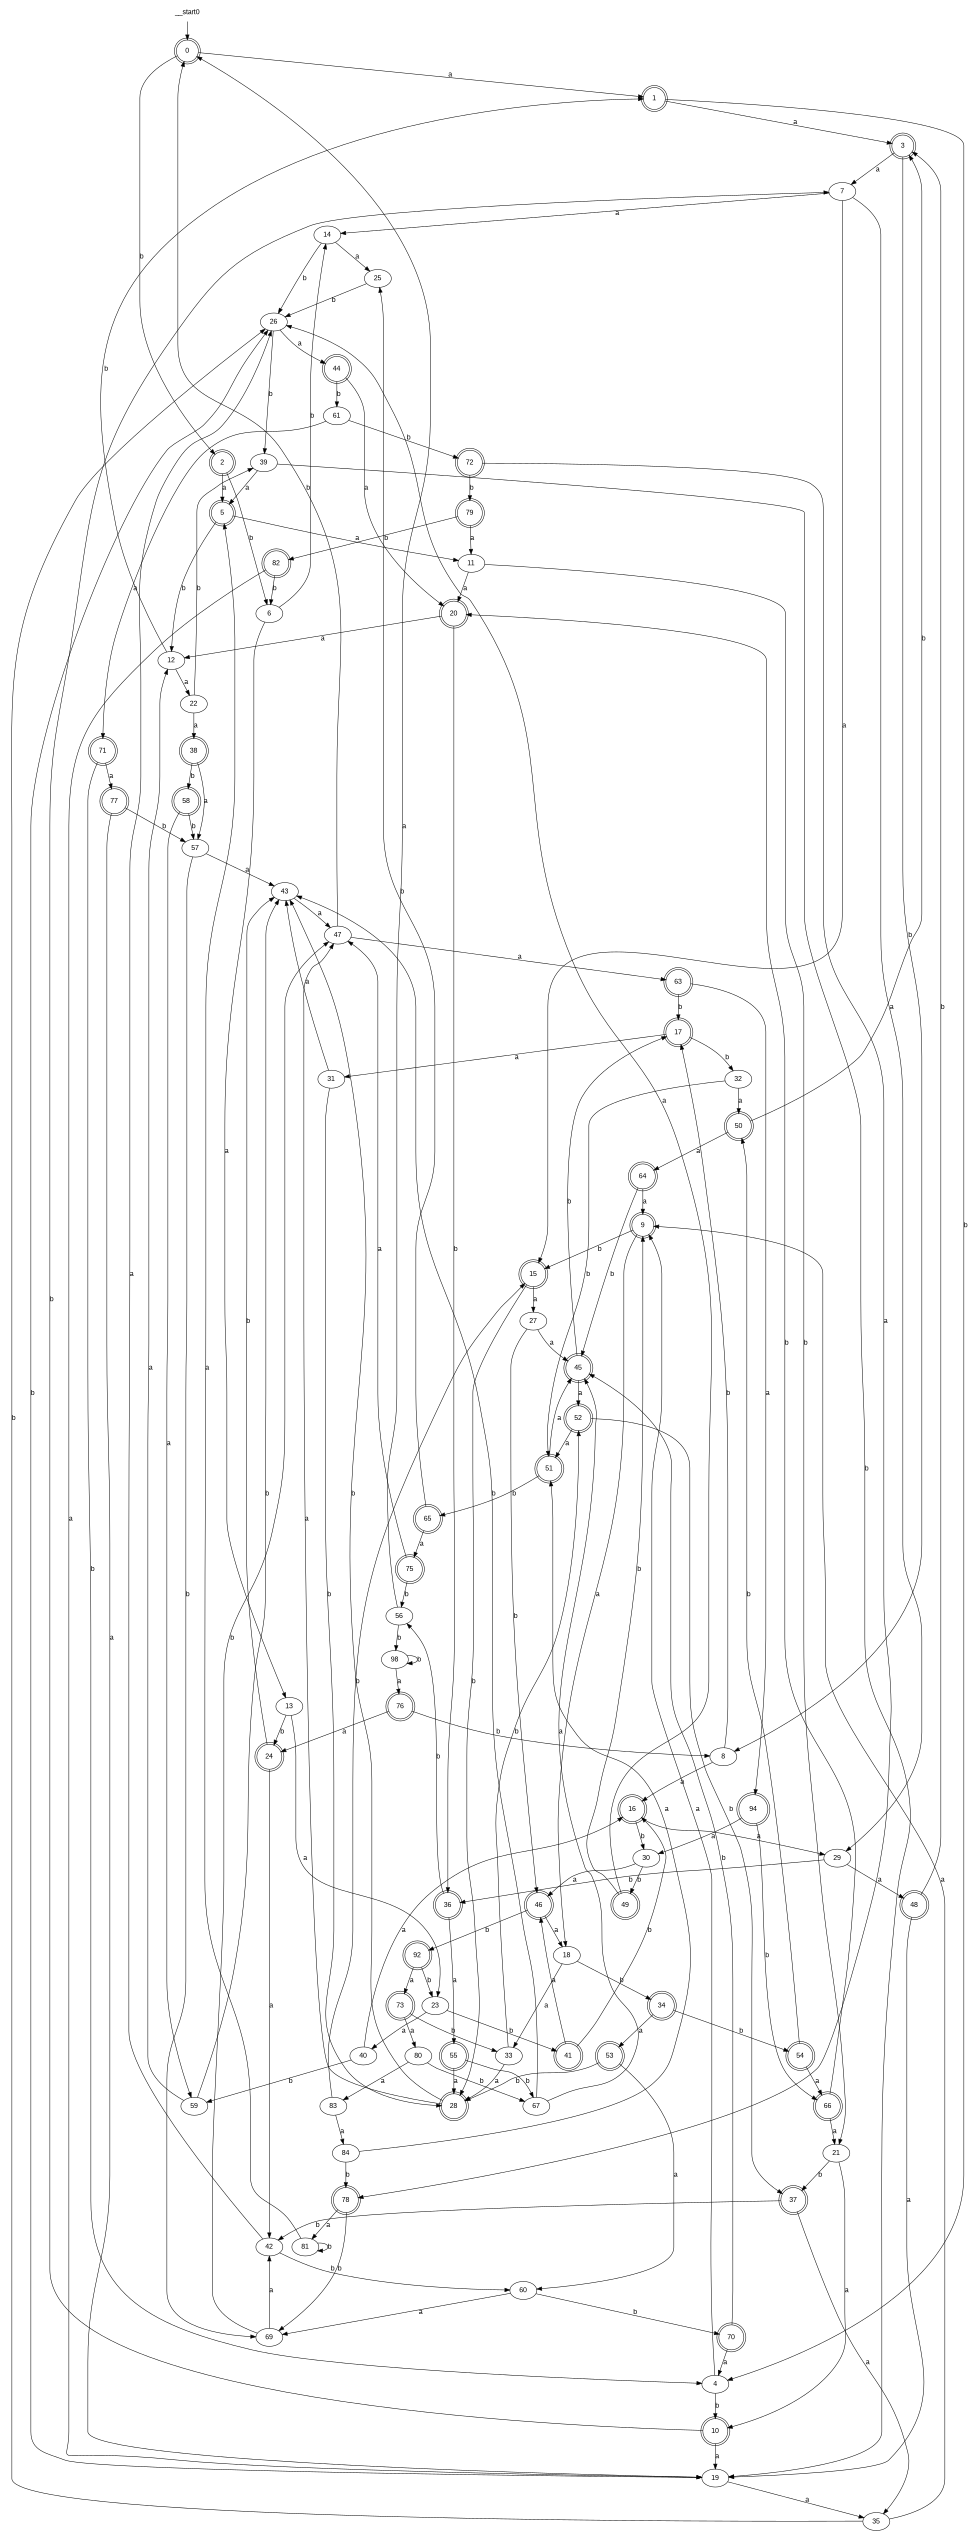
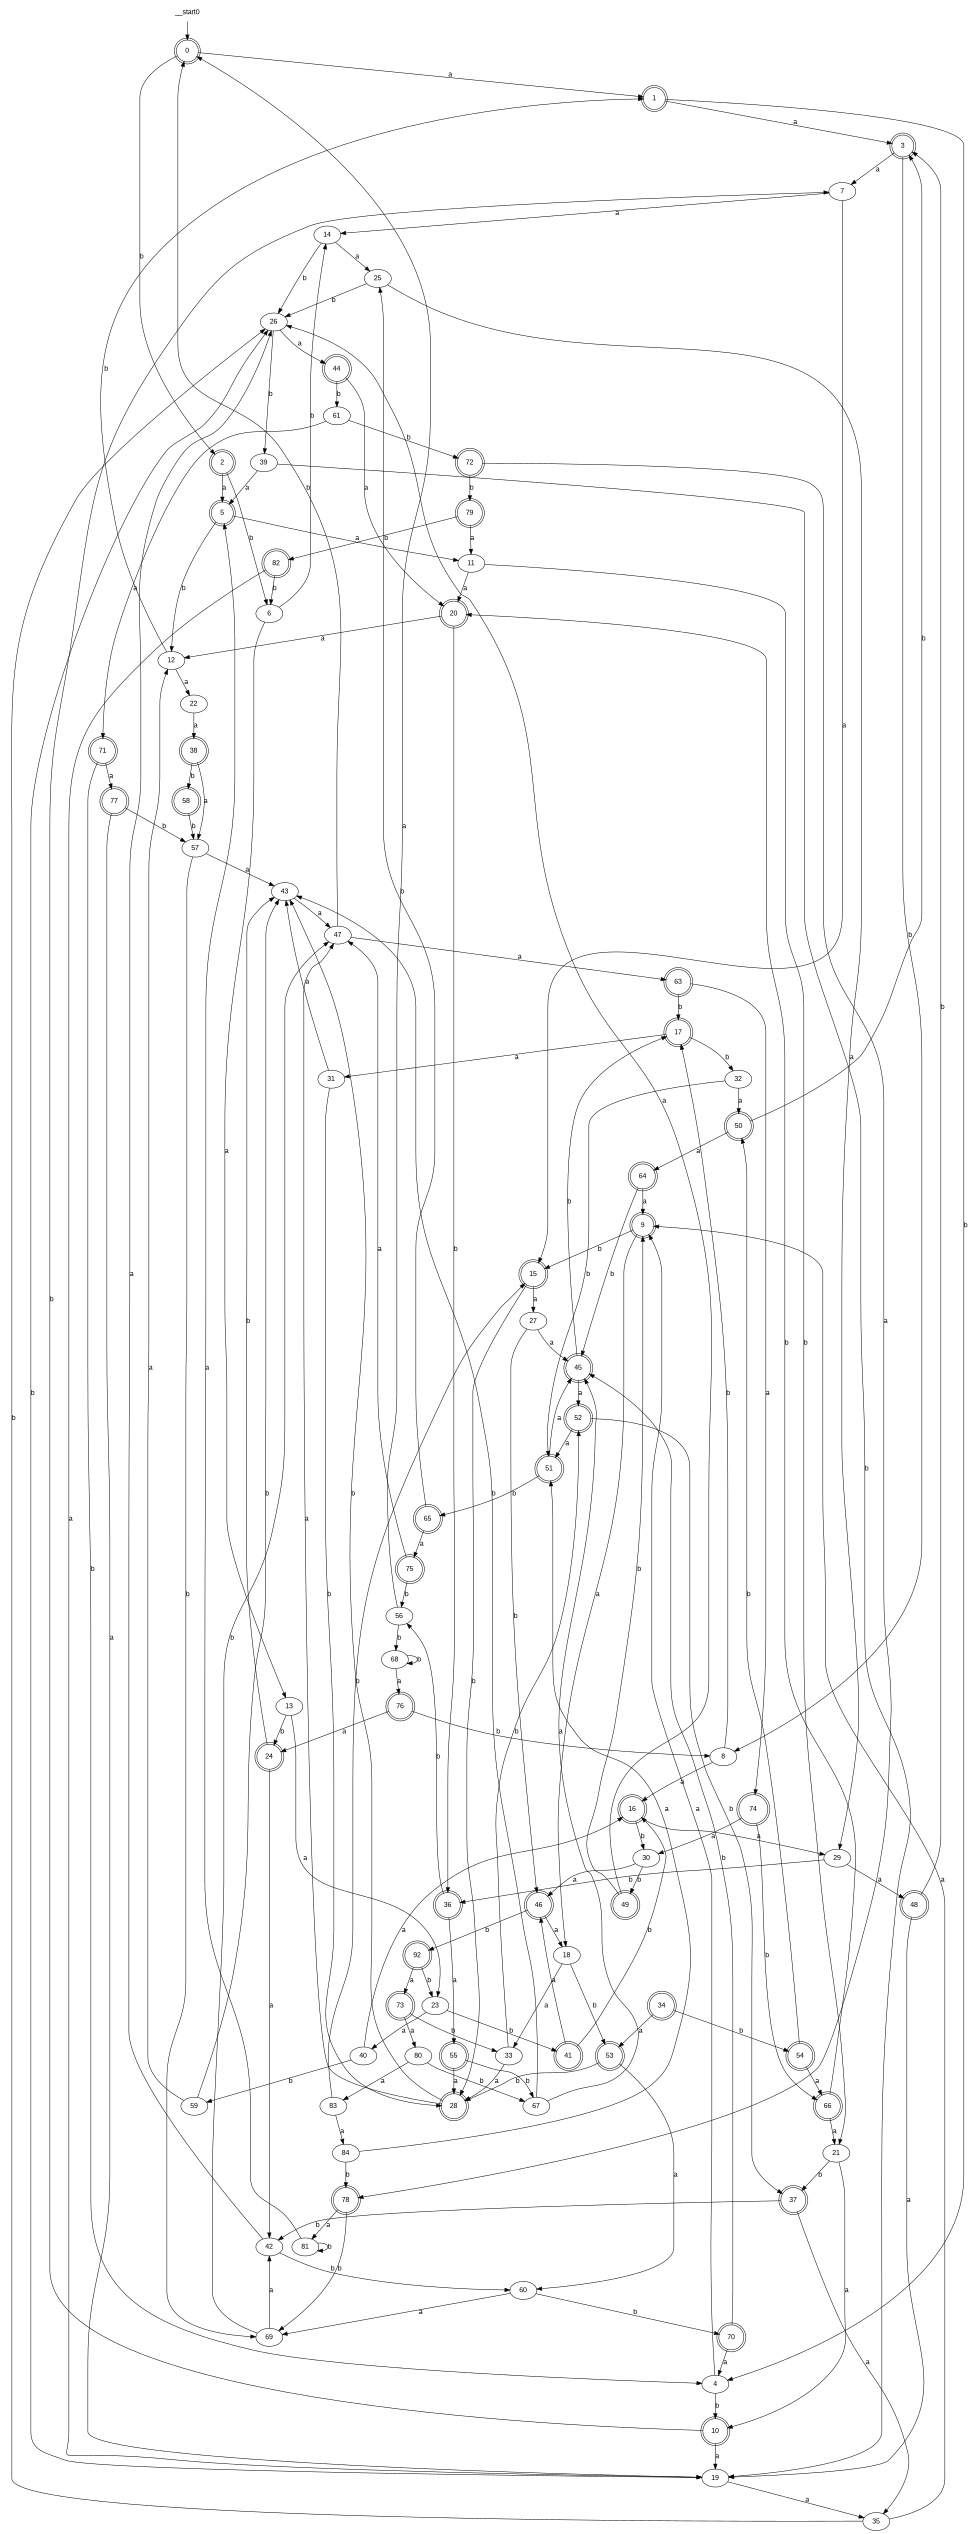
(197, 569) -> none
(895, 1030) -> (861, 885)
(167, 1452) -> none
(395, 1660) -> (395, 1660)
(753, 1809) -> (753, 1809)
(613, 1980) -> (587, 2002)
